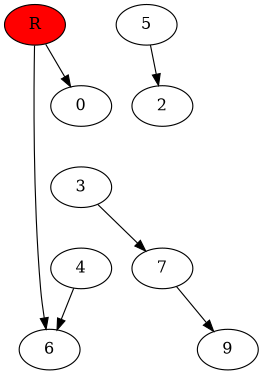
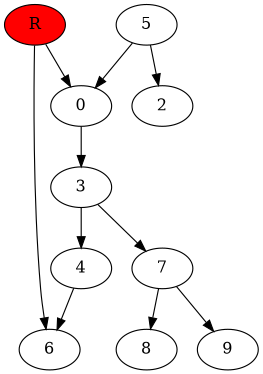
none -> (118, 61)
none -> (81, 141)
none -> (81, 222)
none -> (147, 350)
